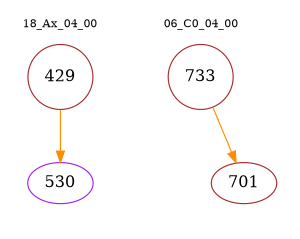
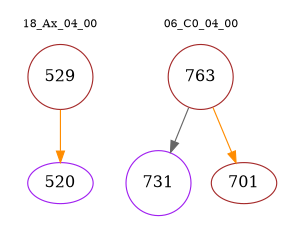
(60, 77) -> (60, 77)
(201, 77) -> (201, 77)
(60, 183) -> (60, 183)
none -> (158, 183)
